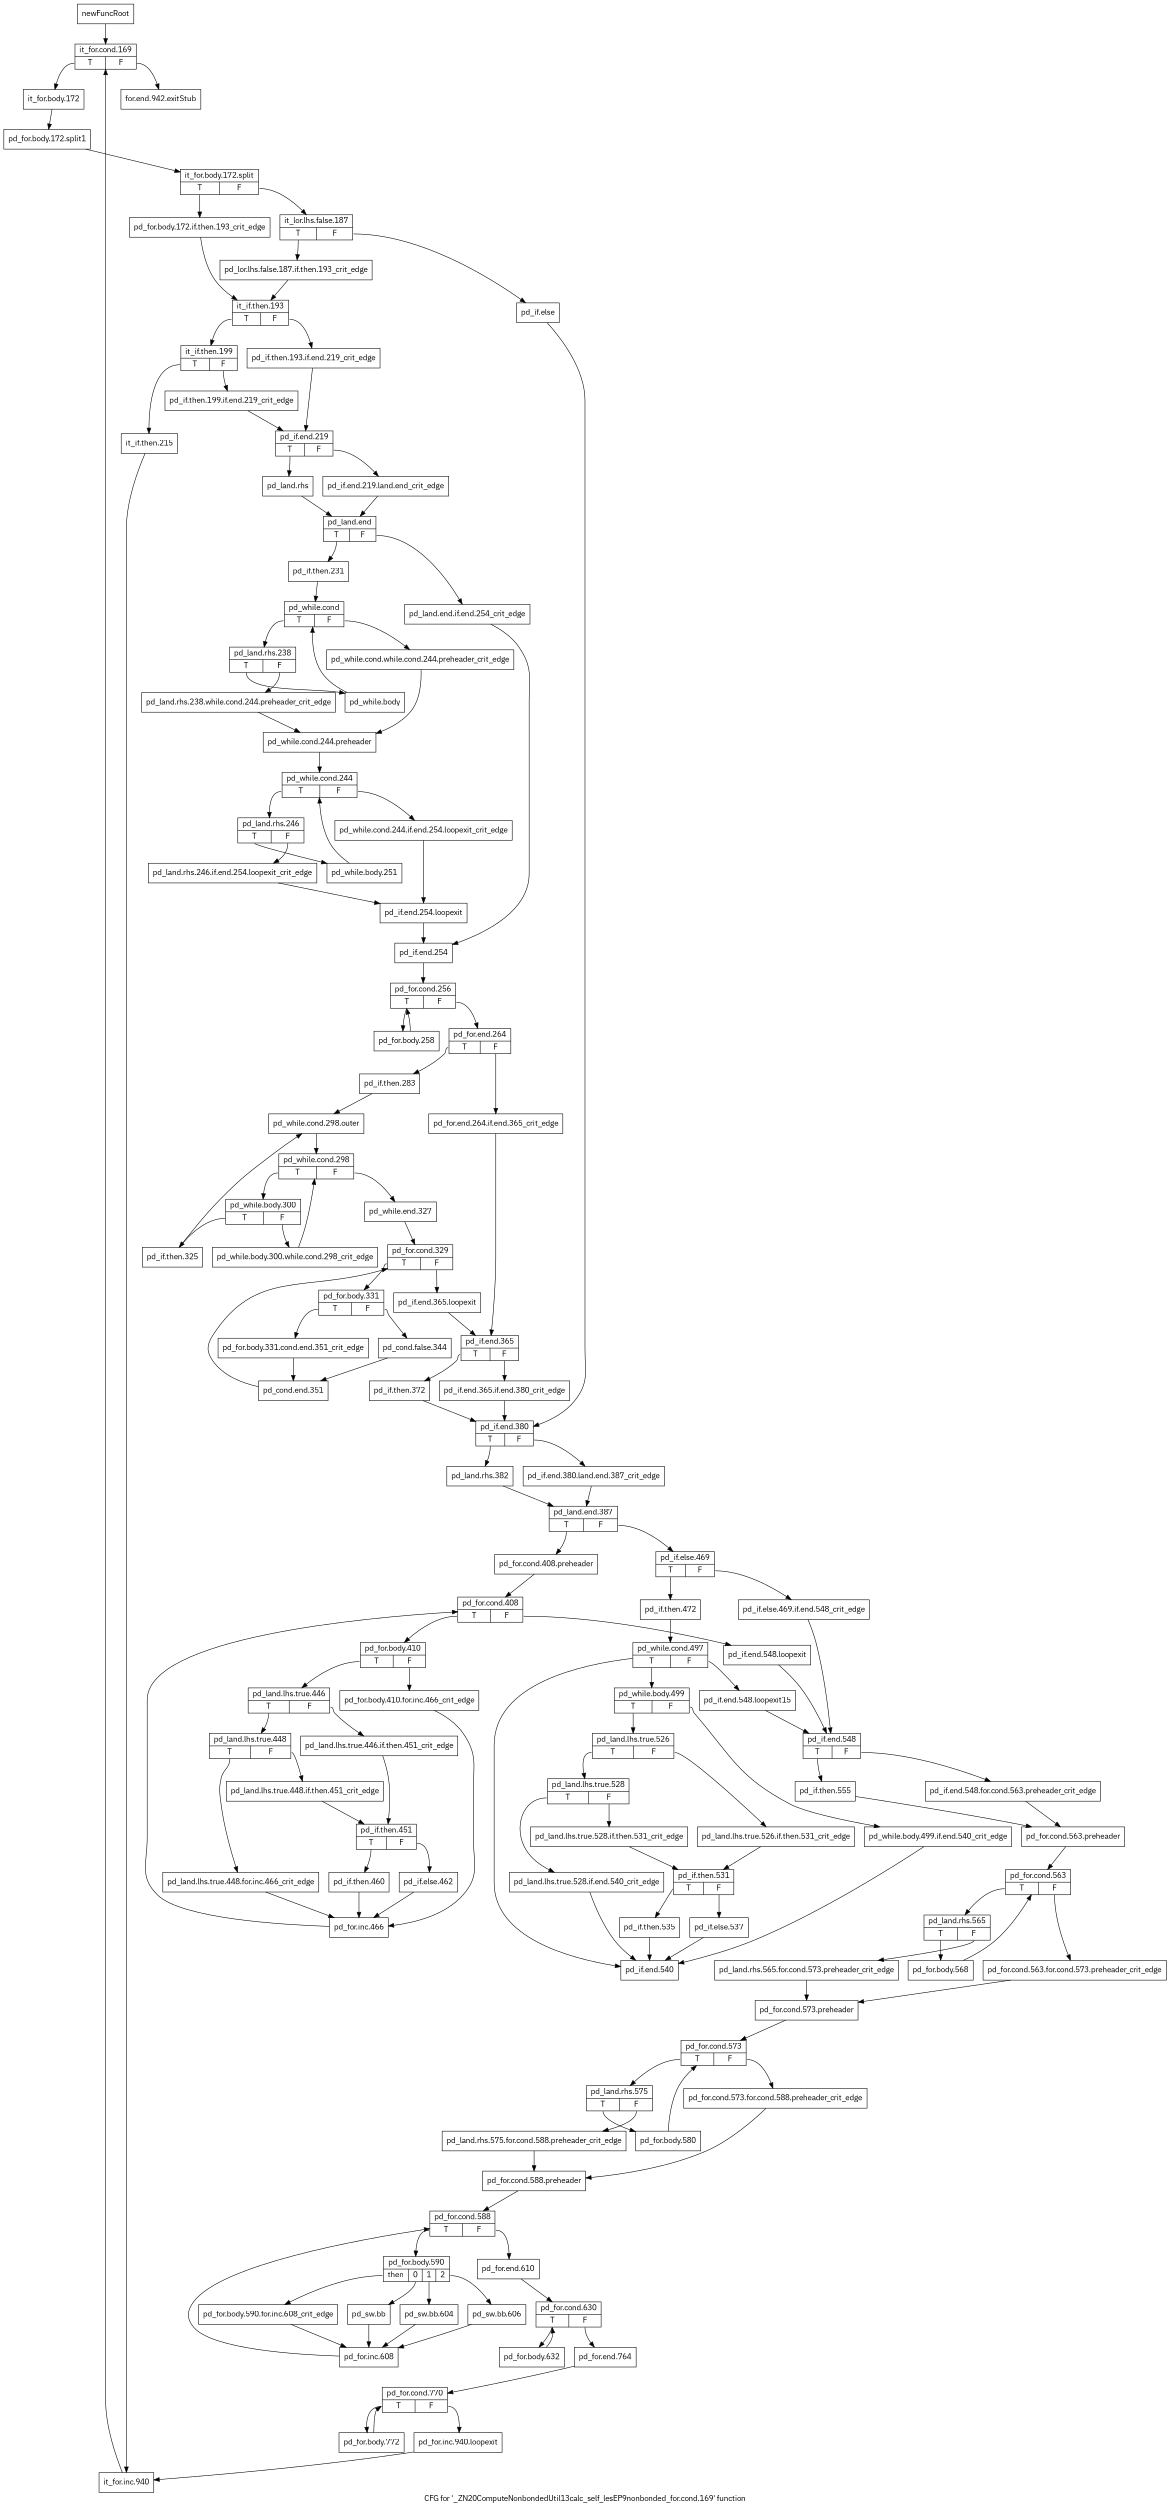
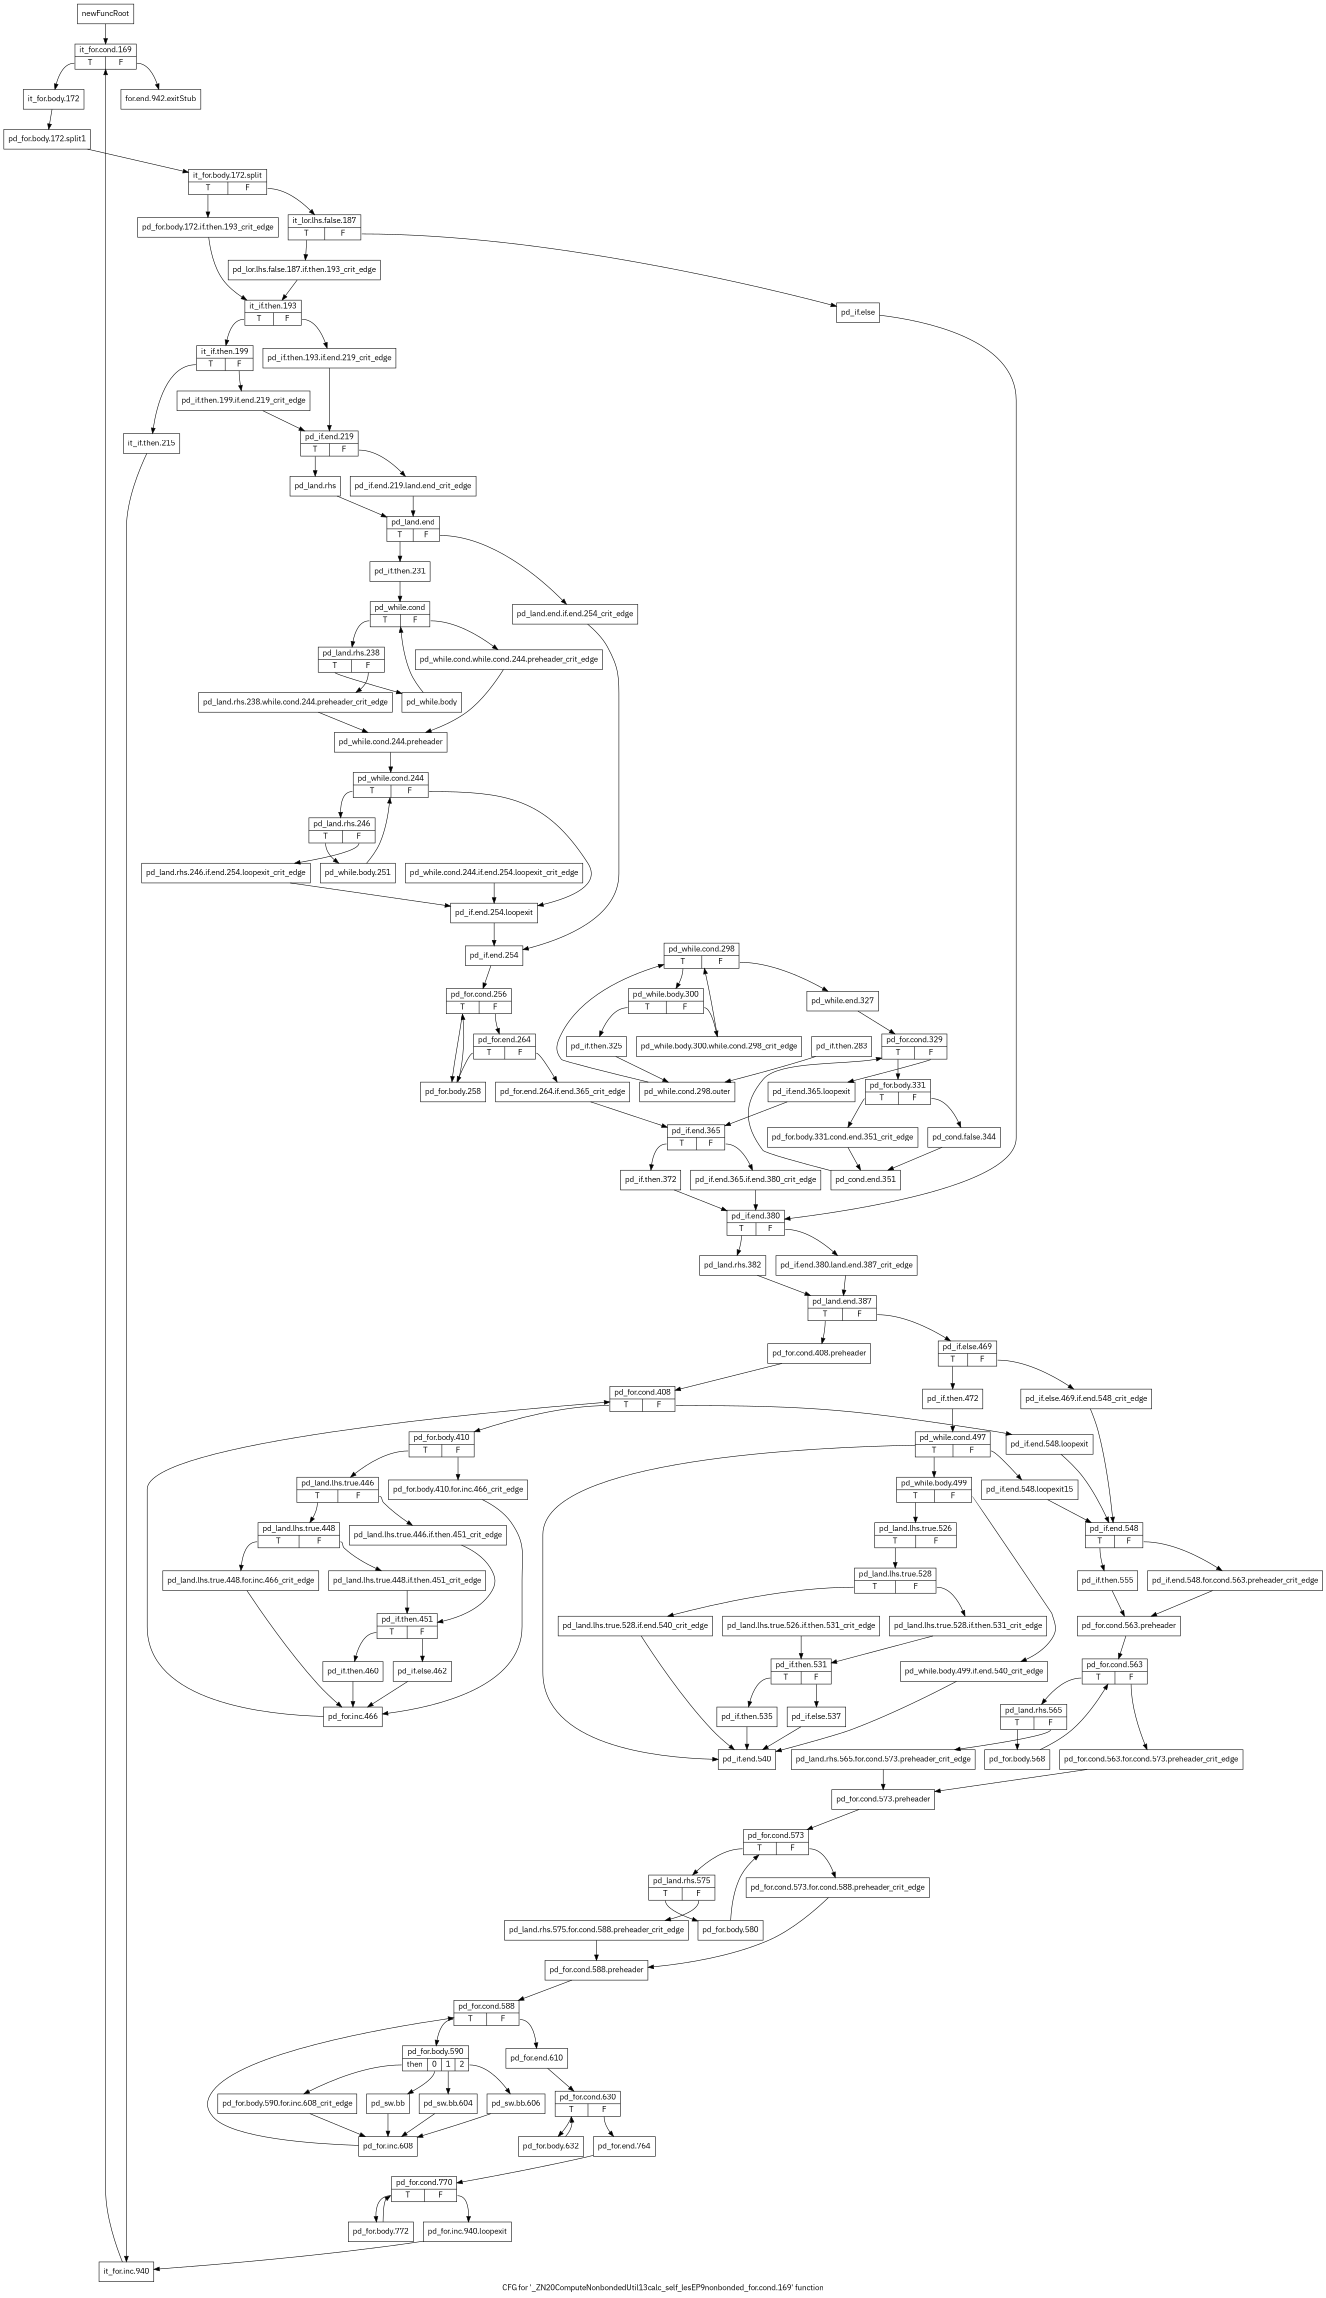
(386, 799) -> (551, 821)
(435, 1061) -> (465, 1064)
(720, 1785) -> none
